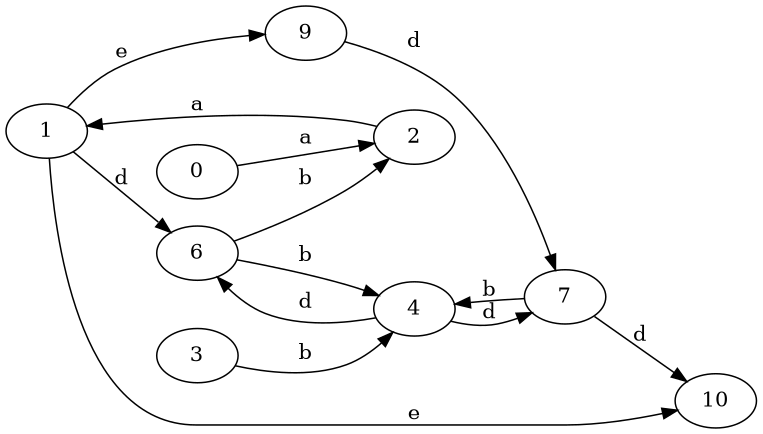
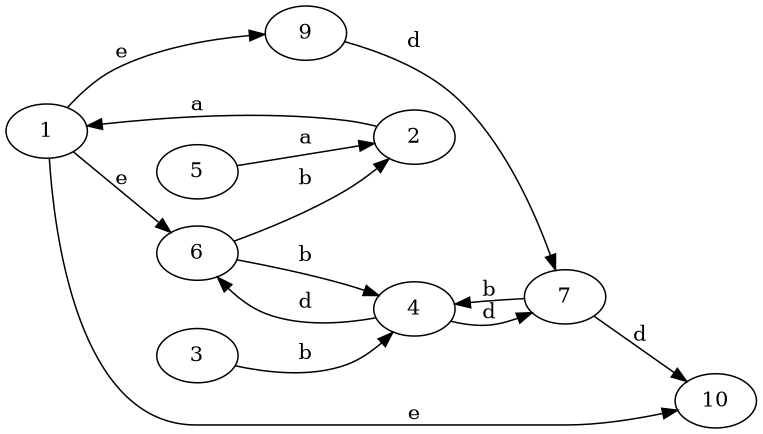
(197, 172) -> (197, 172)
(122, 179) -> (122, 179)
